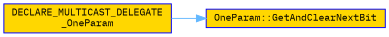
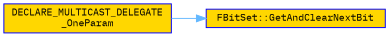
(296, 18) -> (296, 18)
